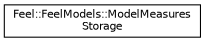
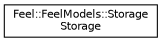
(102, 21) -> (81, 21)
